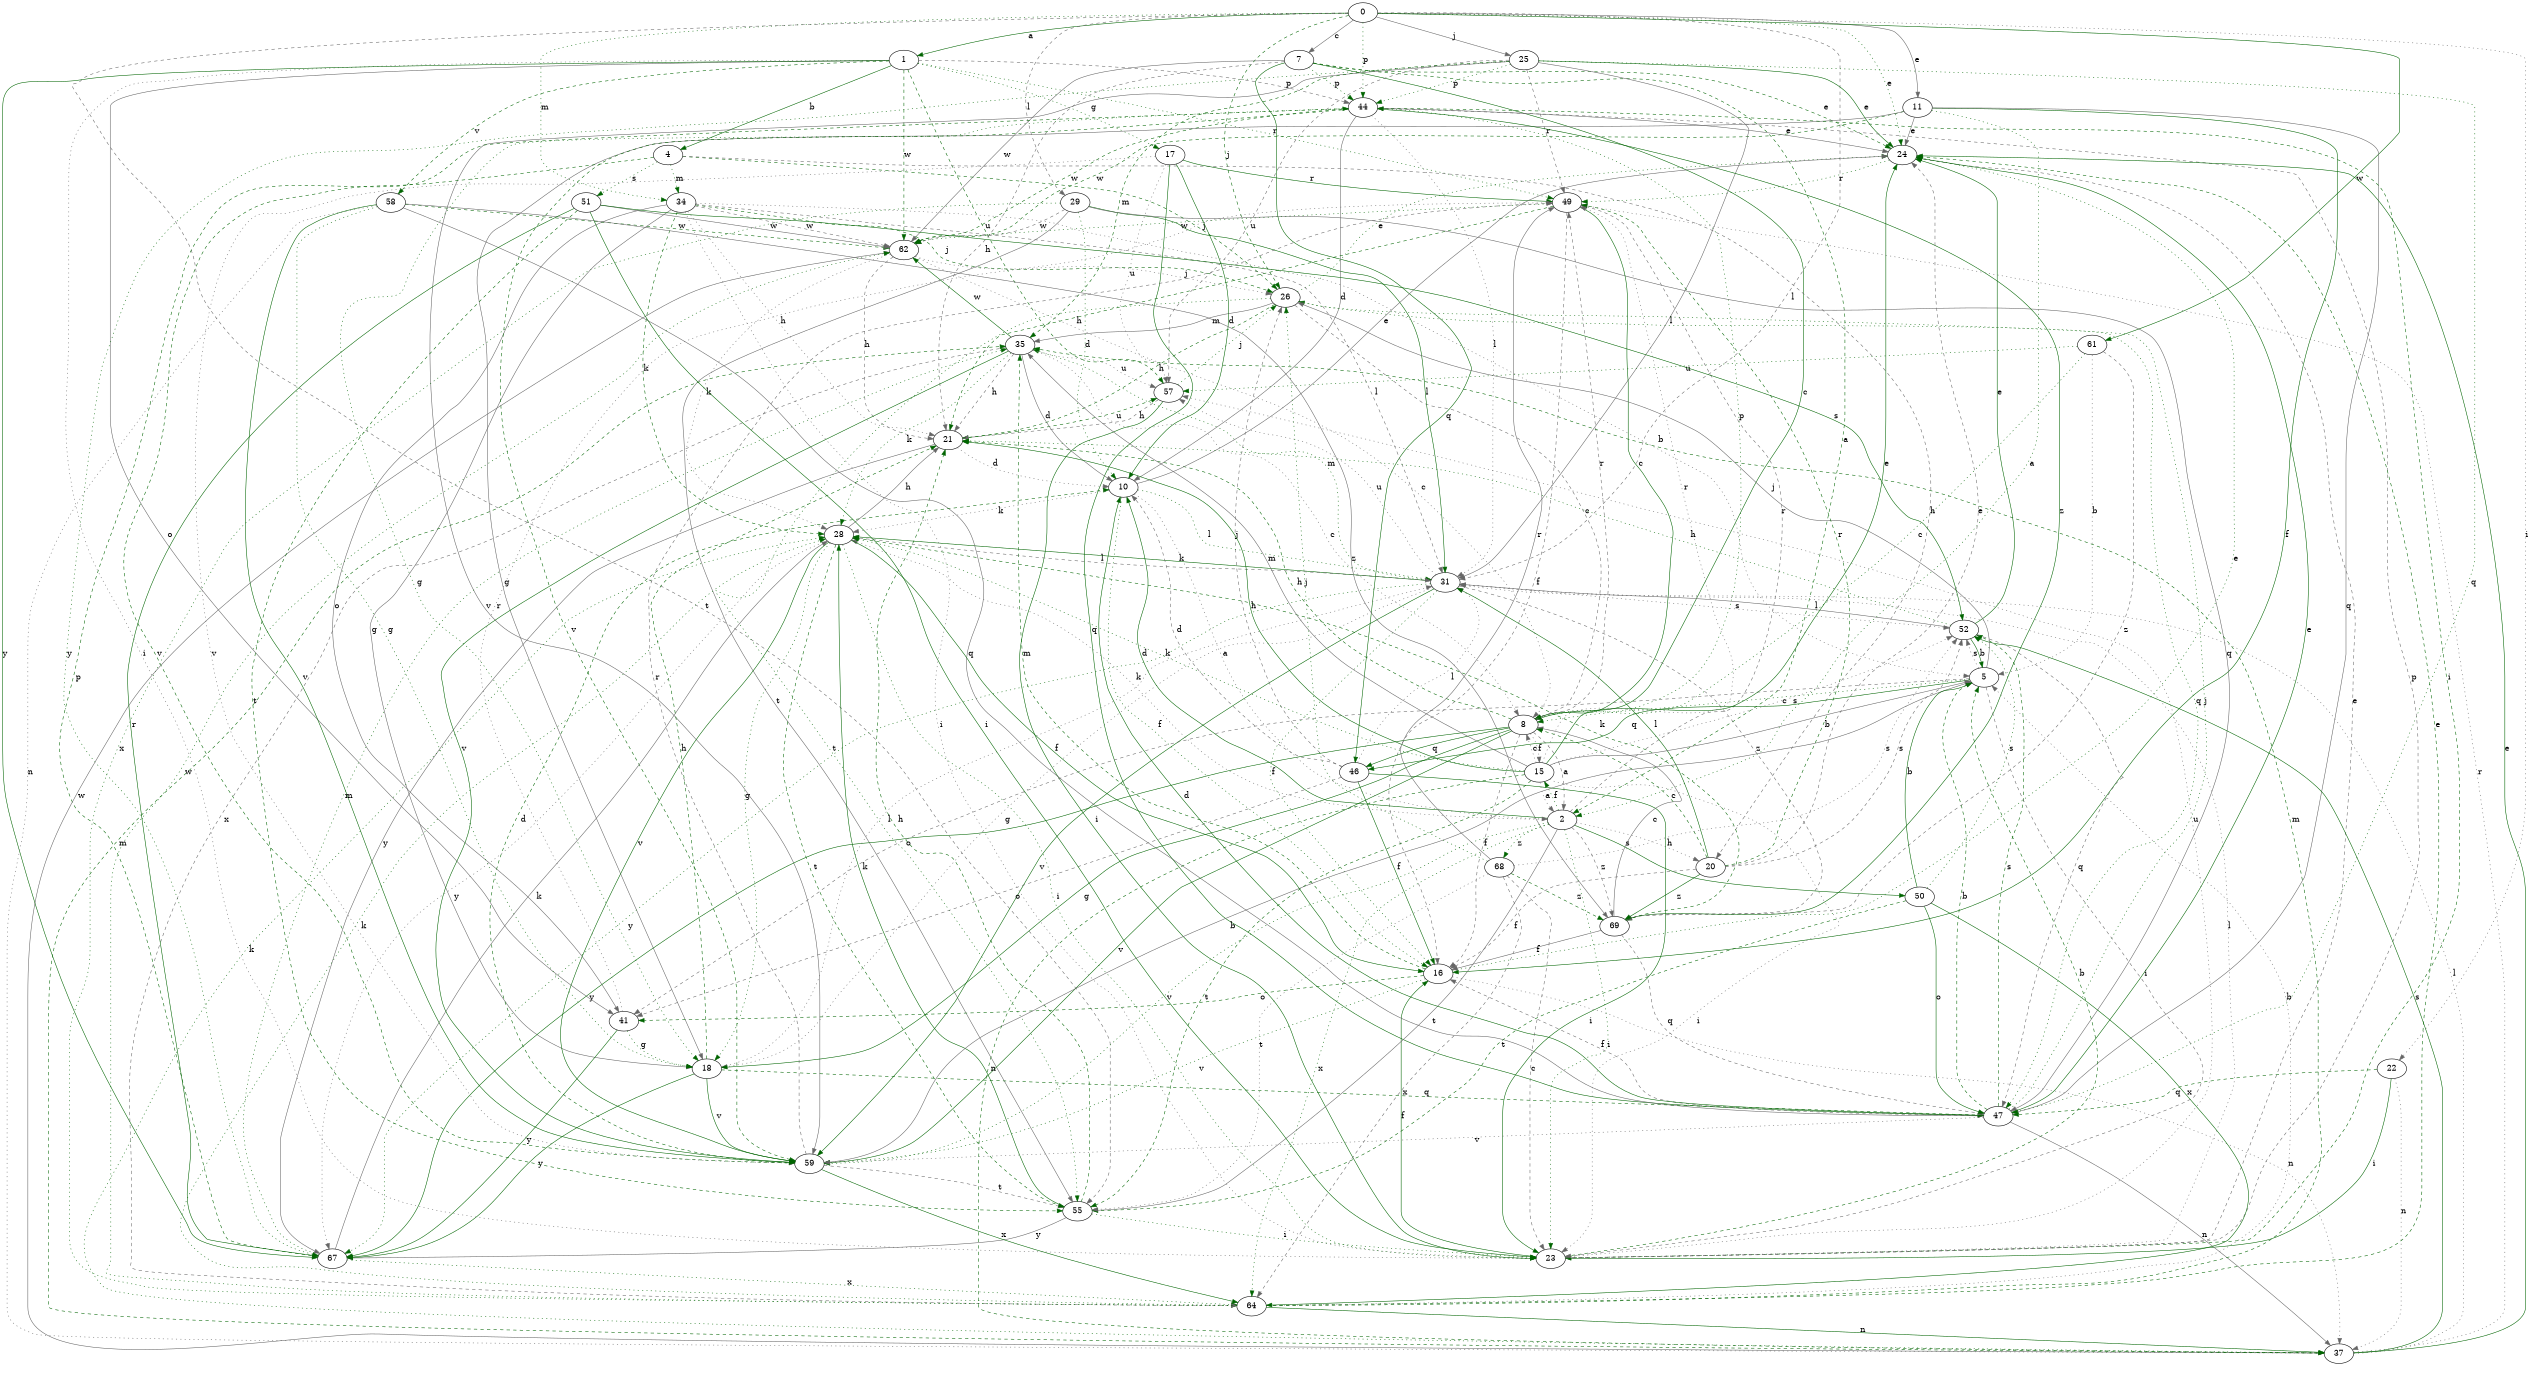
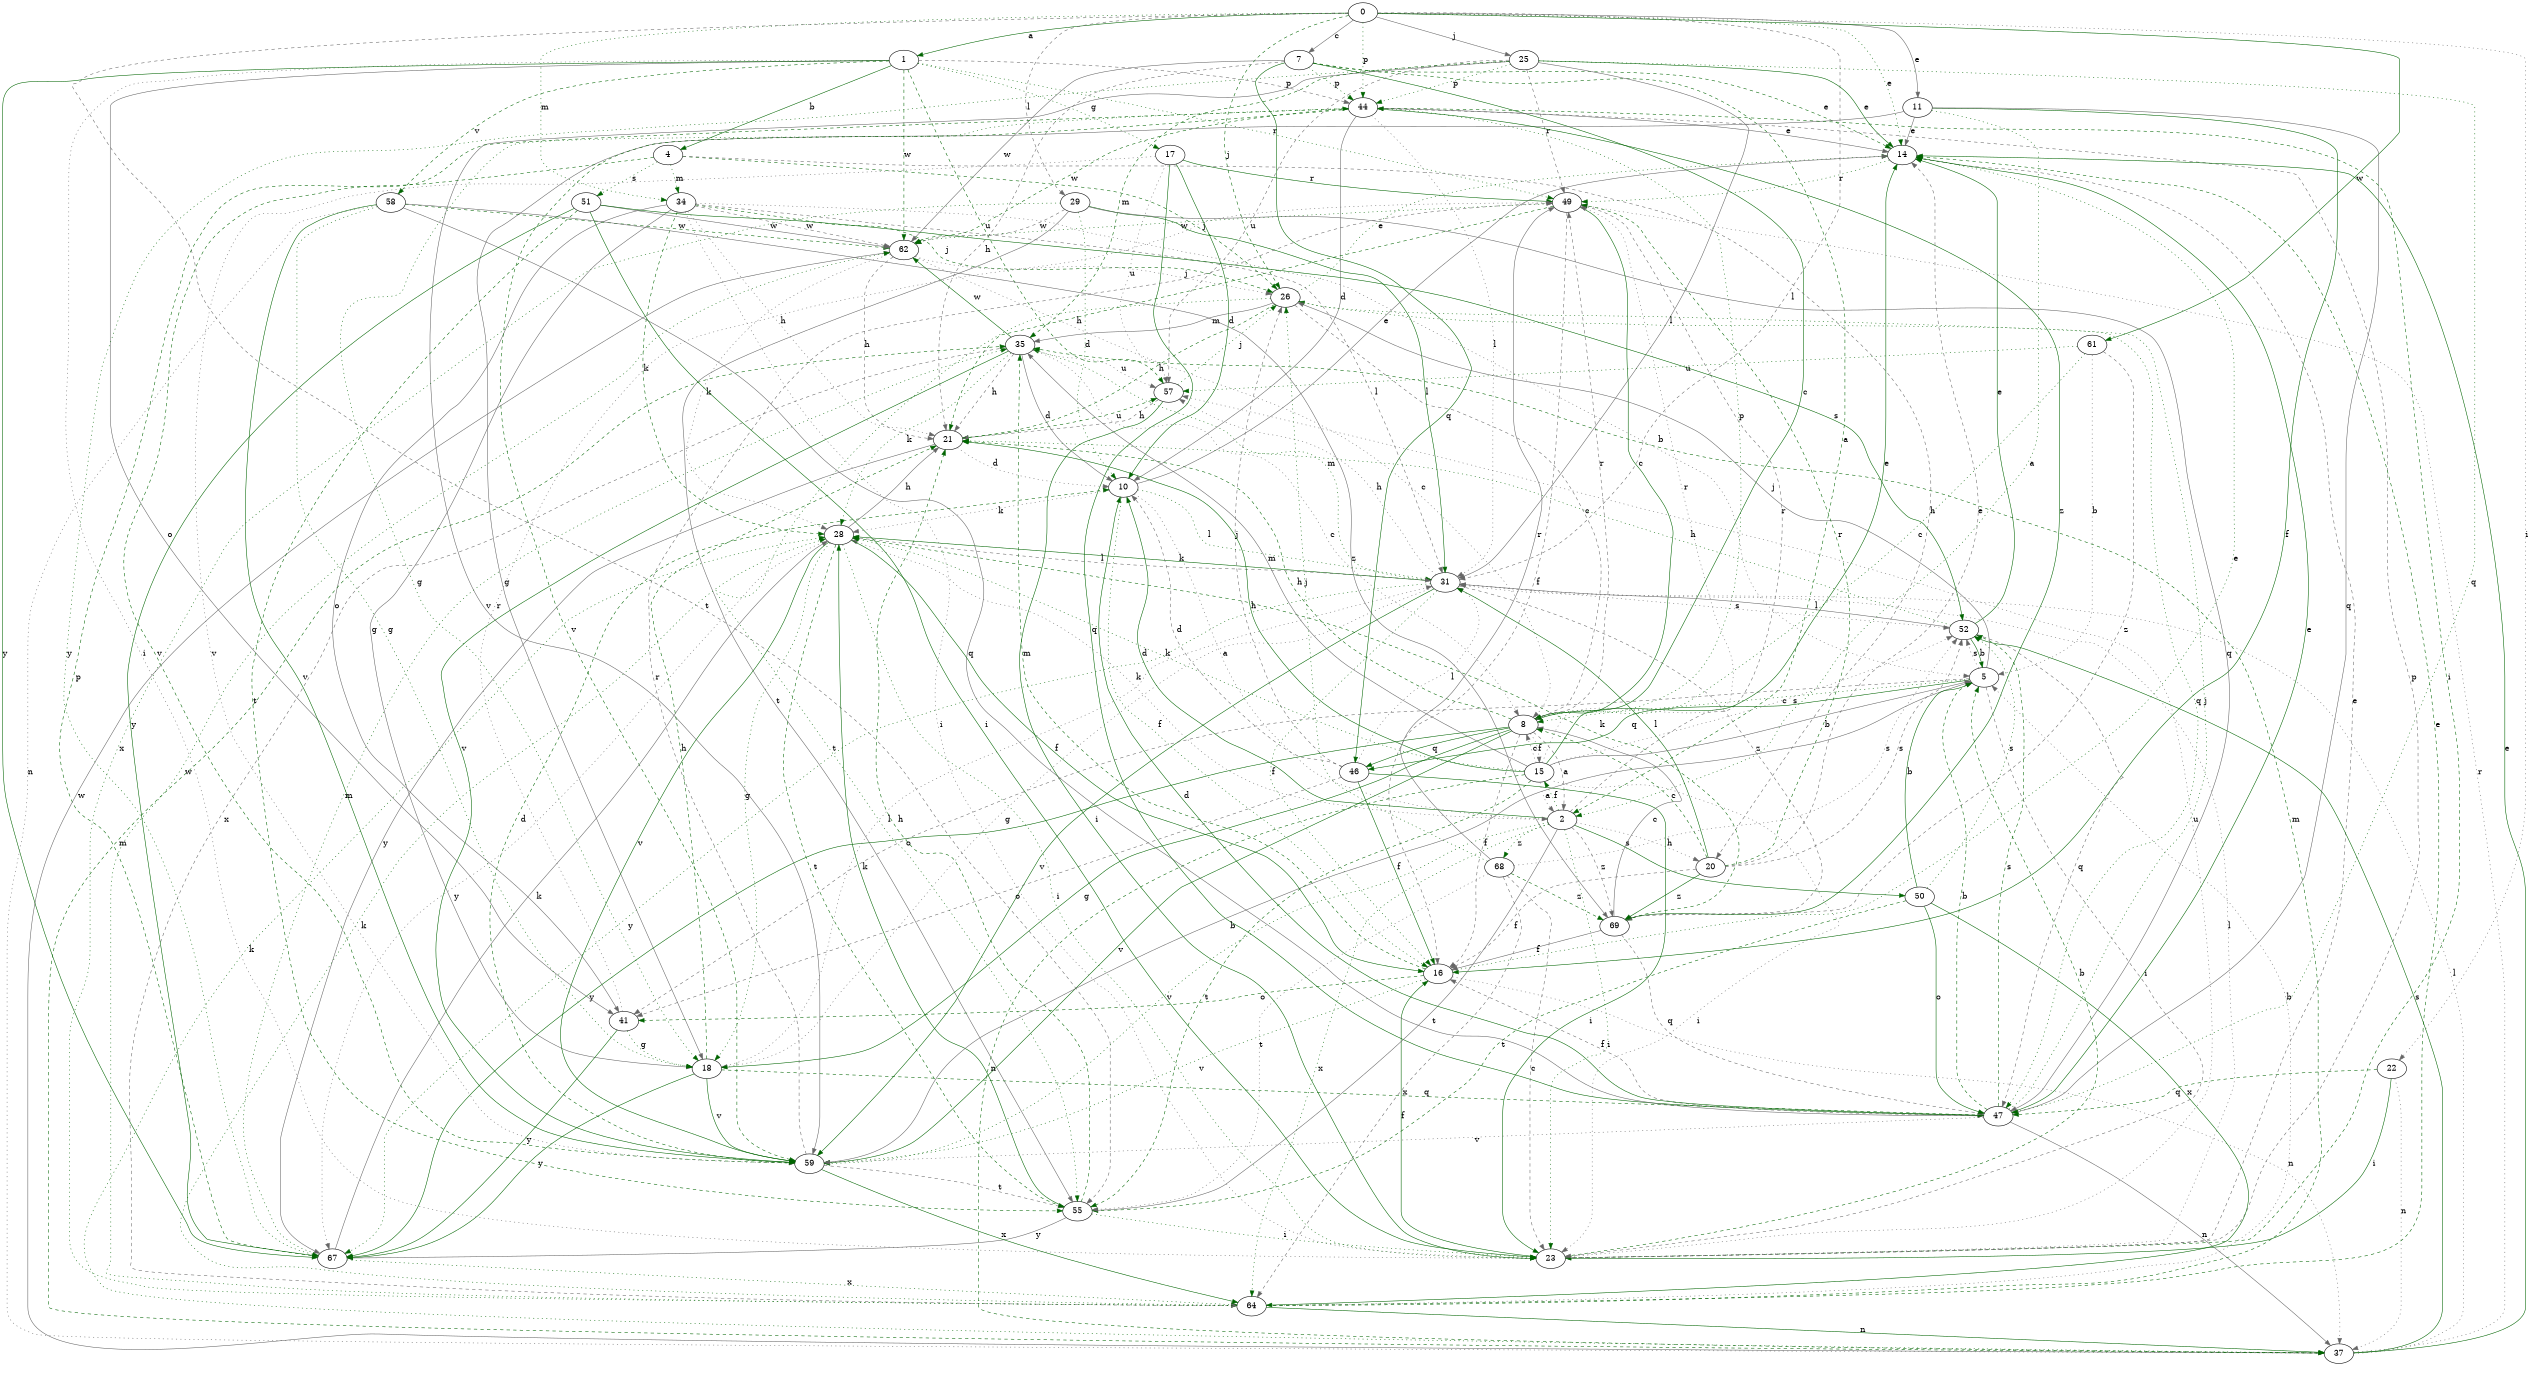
(1400, 136) -> none
(1902, 155) -> (1902, 155)
(1379, 487) -> (1379, 487)
(134, 725) -> (134, 725)
